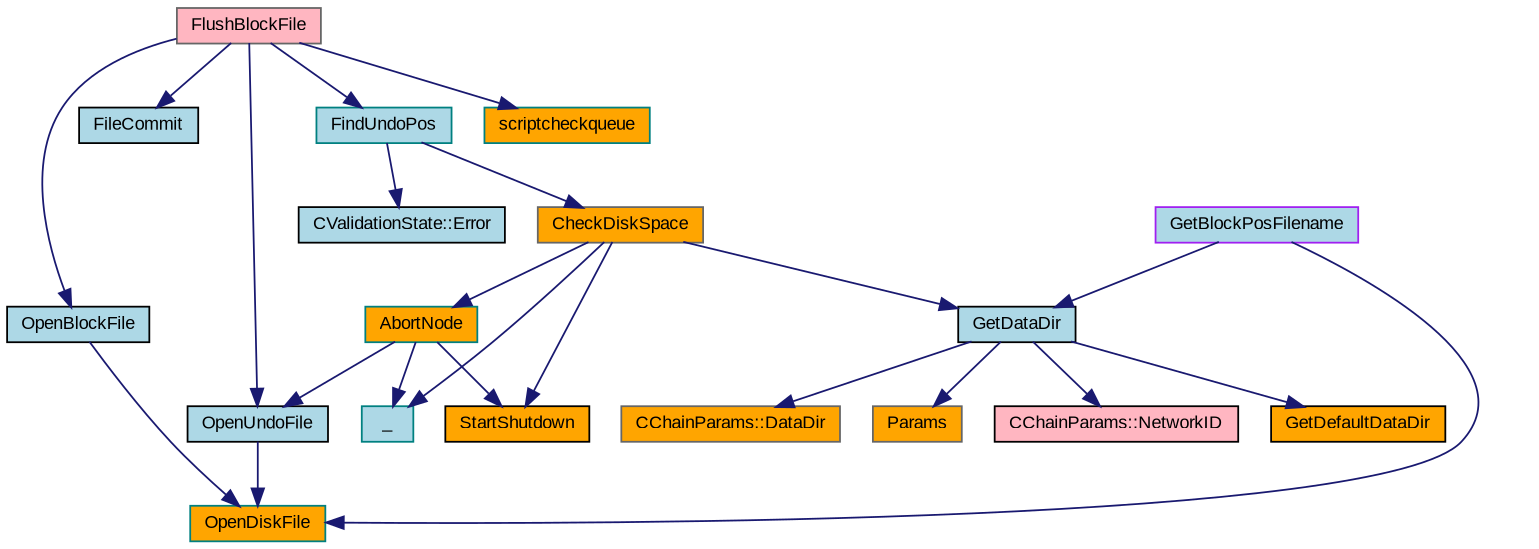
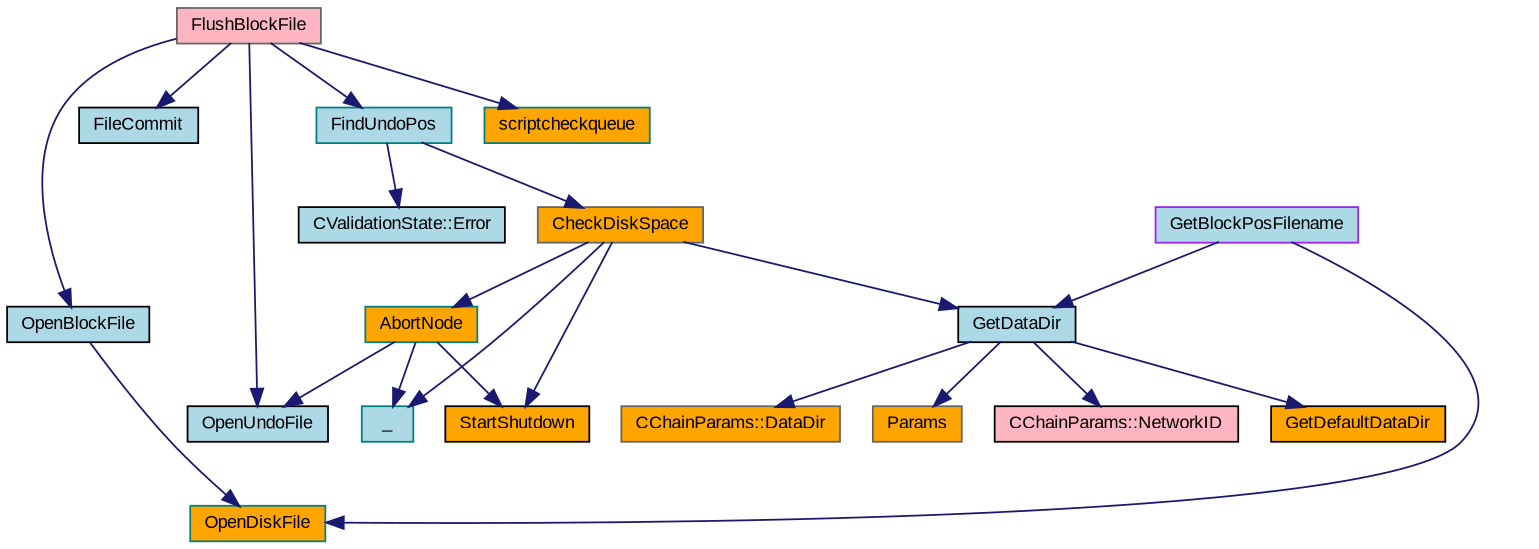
(258, 465) -> none
